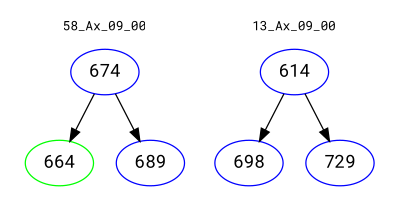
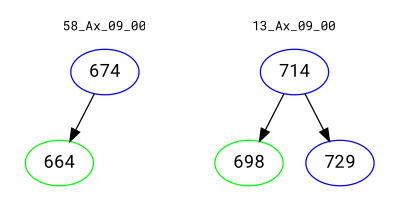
(294, 72) -> (294, 72)
(150, 163) -> none
(249, 163) -> (249, 163)
